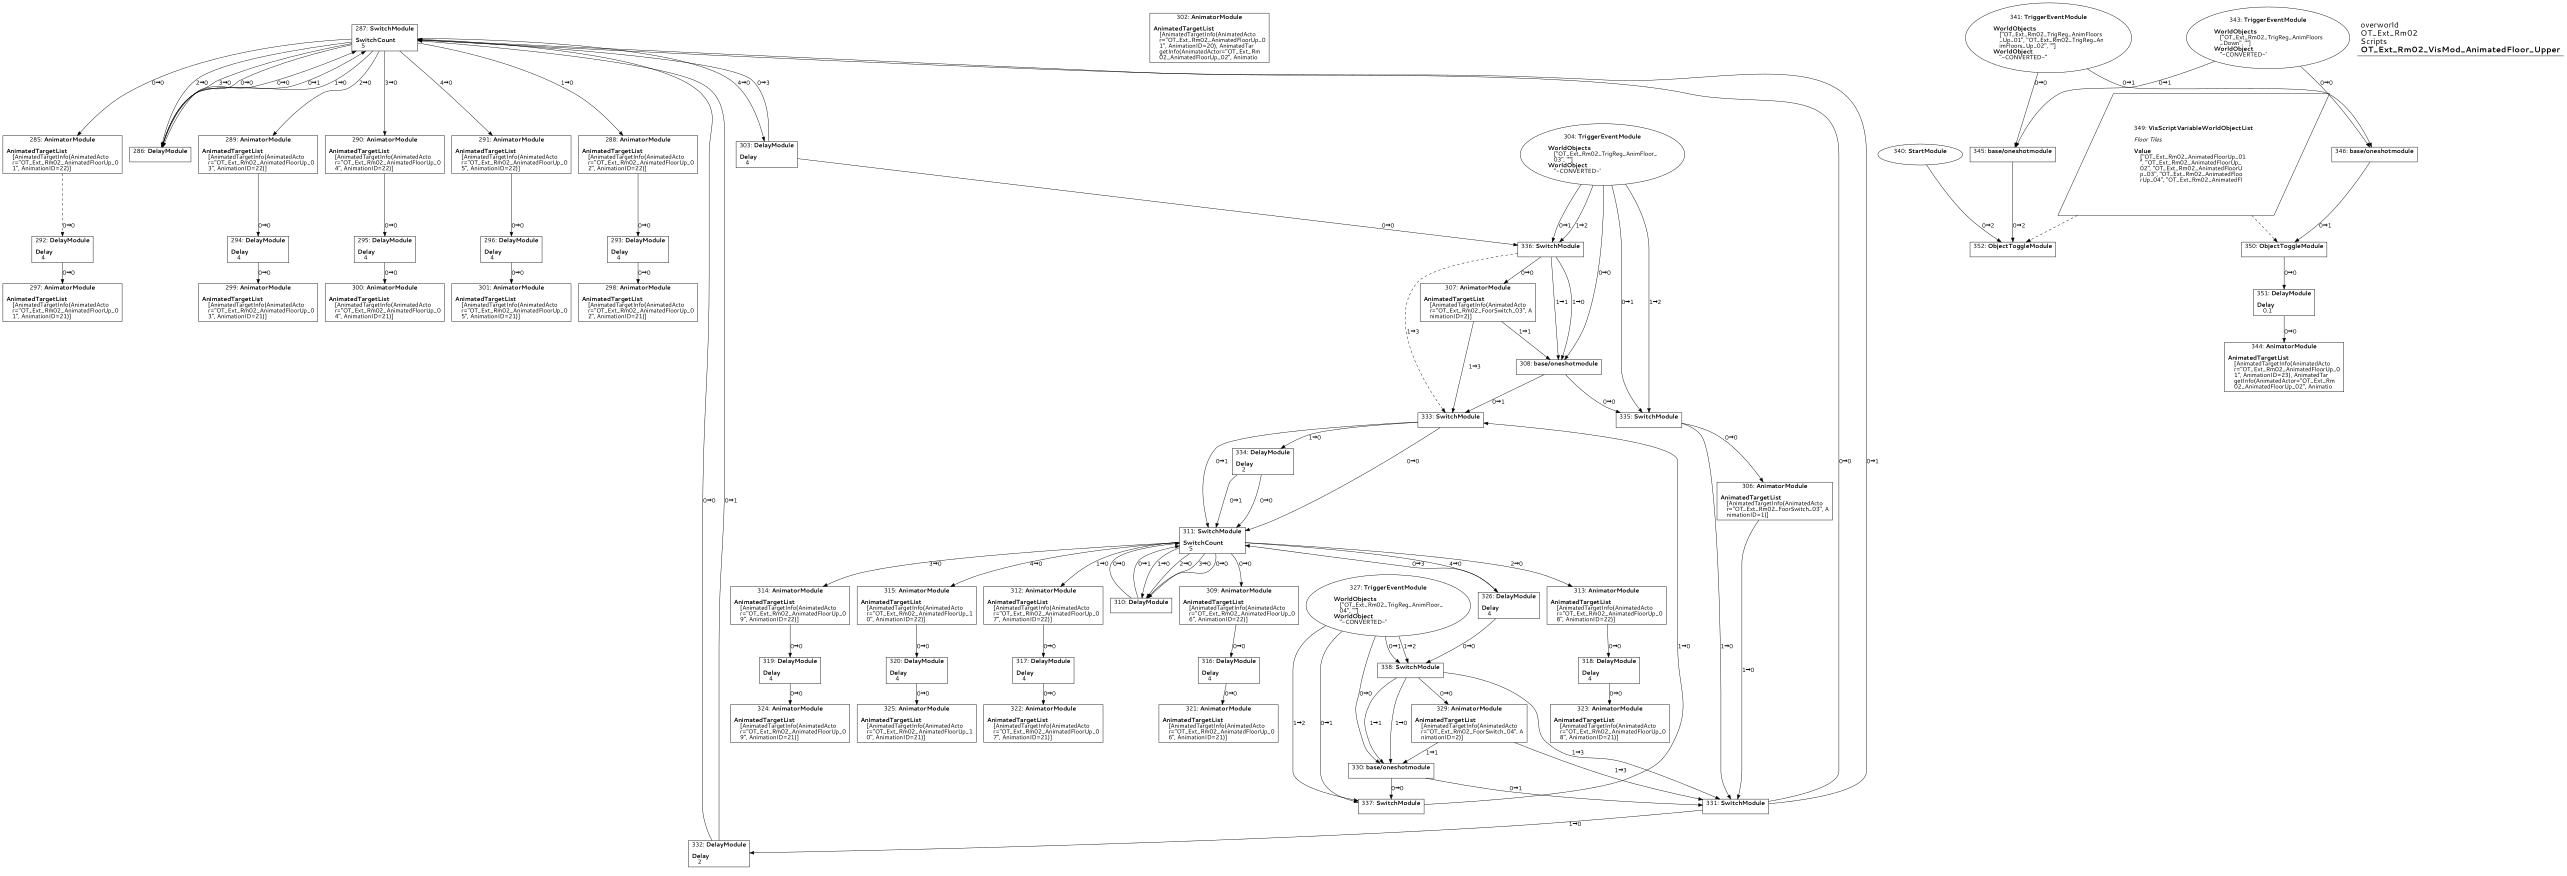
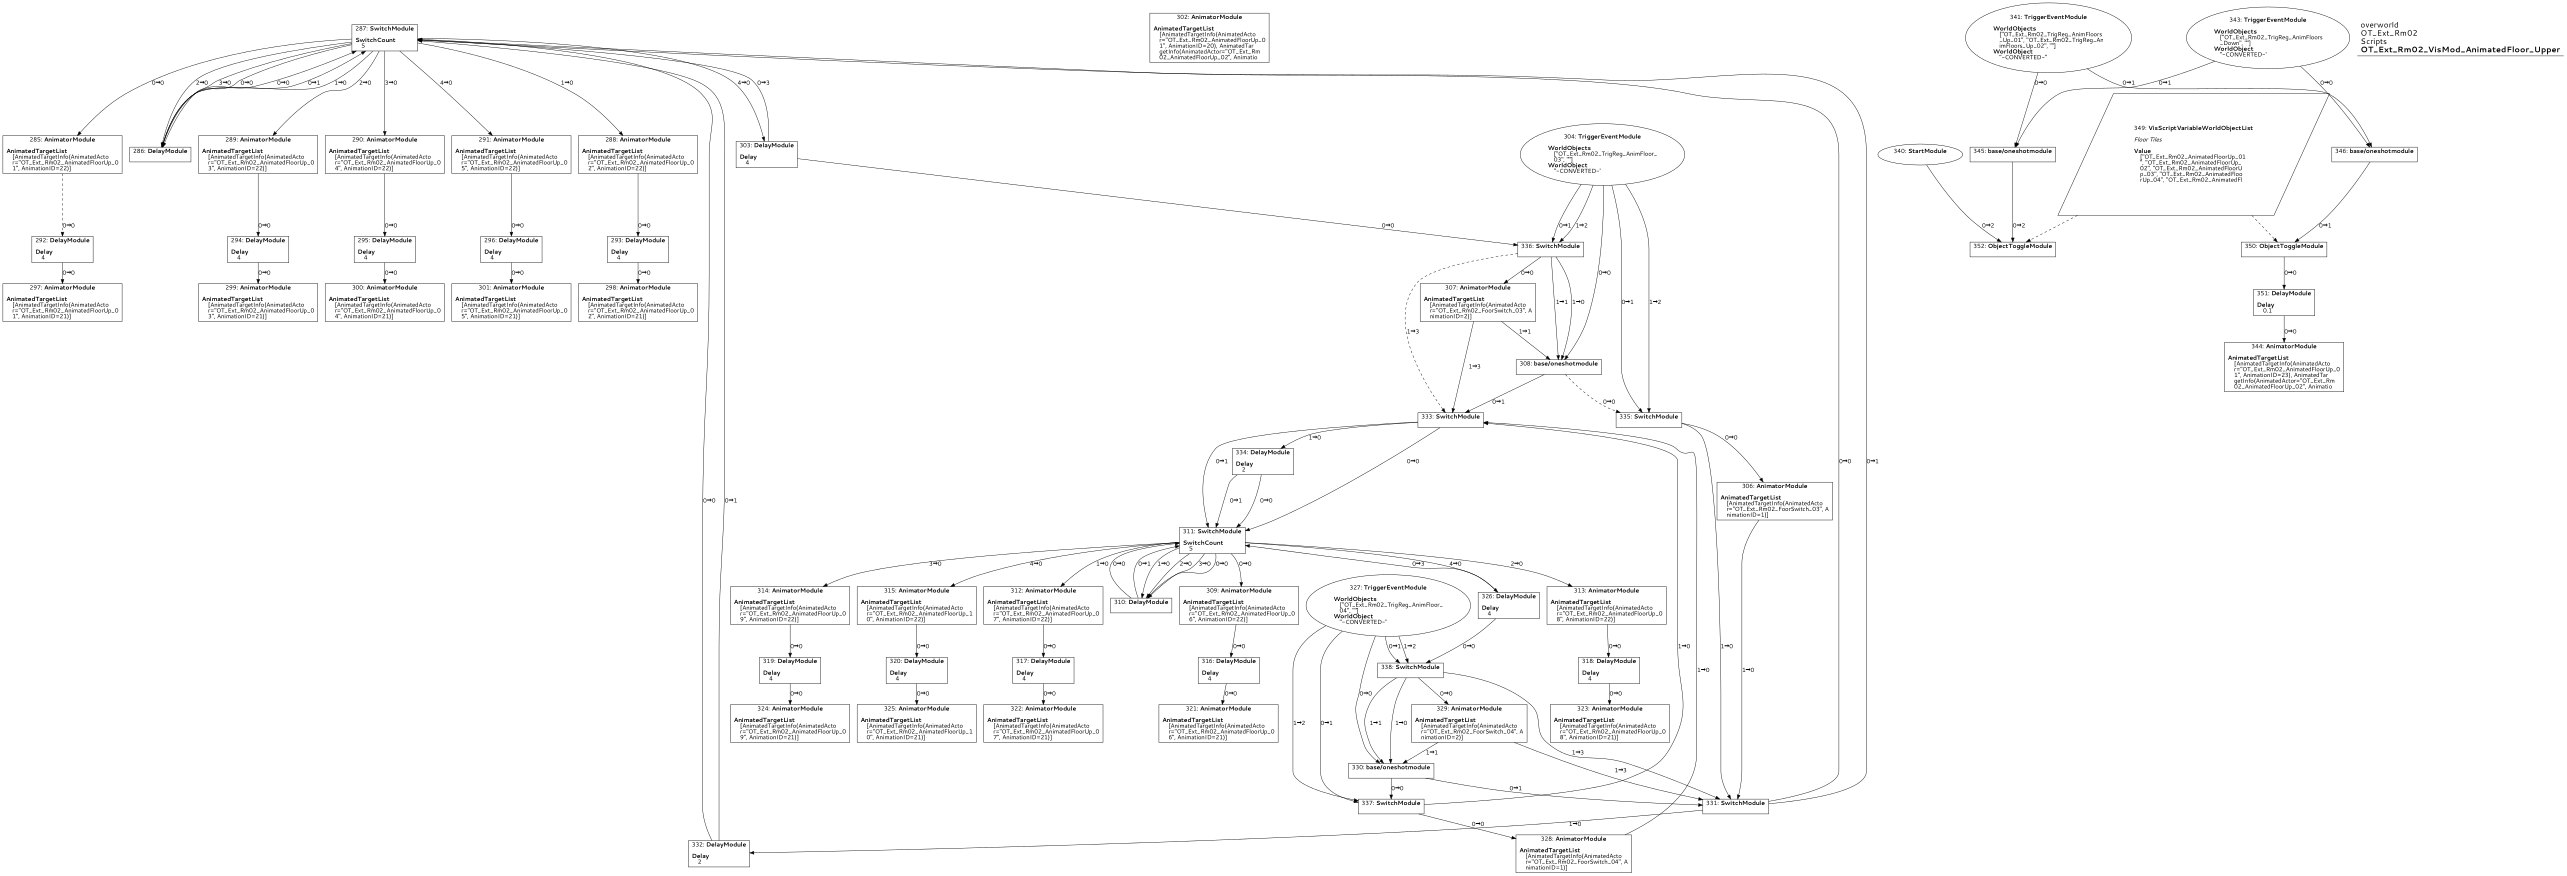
(1589, 396) -> (1589, 396)
none -> (1574, 854)
